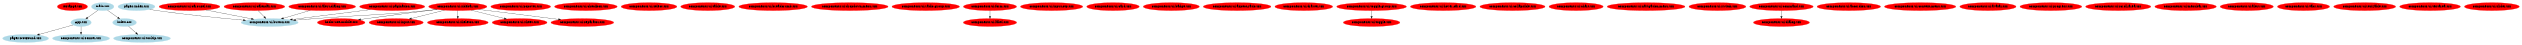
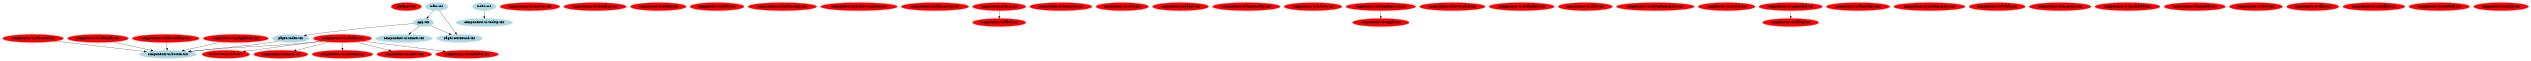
(113, 14) -> (447, 22)
none -> (360, 29)
